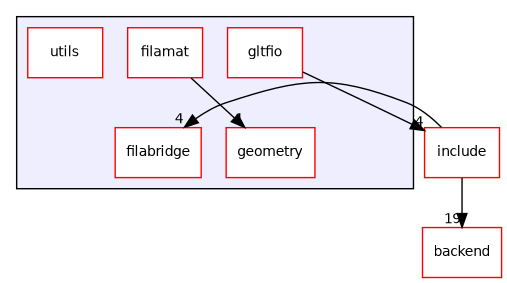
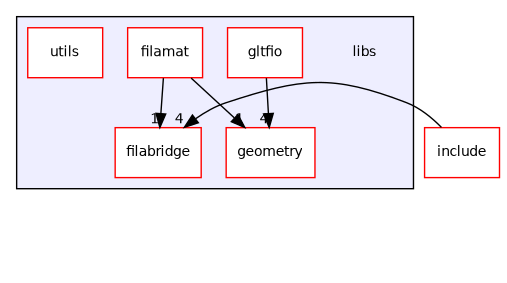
none -> (365, 53)
none -> (162, 96)
(357, 98) -> (268, 99)
(462, 253) -> none
